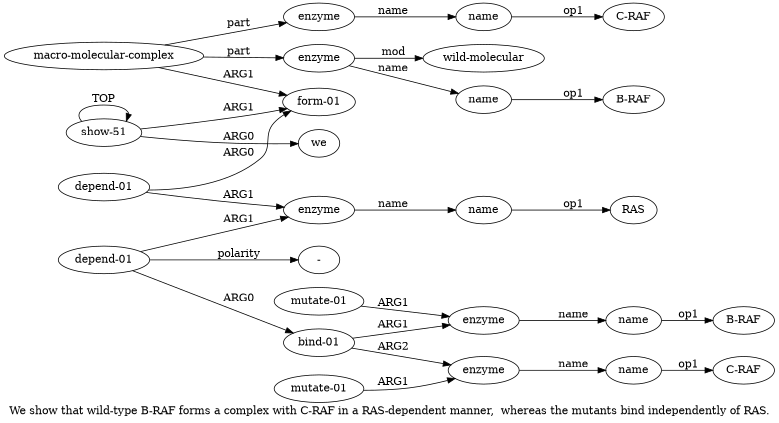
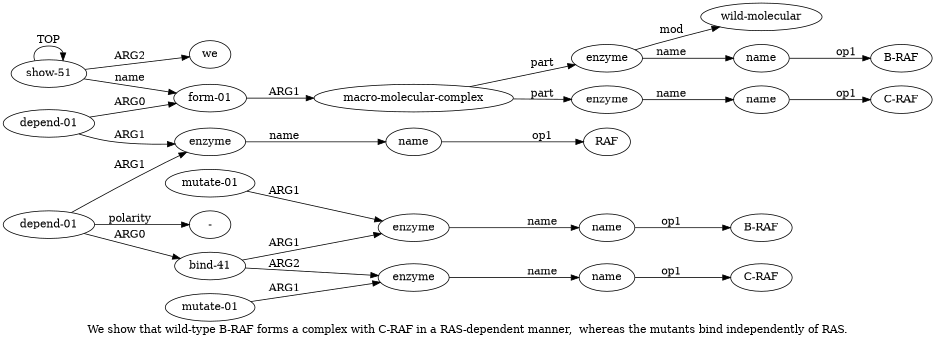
(219, 81) -> (276, 98)
(239, 108) -> (130, 78)
(239, 137) -> (130, 56)
(634, 210) -> (607, 142)
(319, 343) -> (210, 266)
